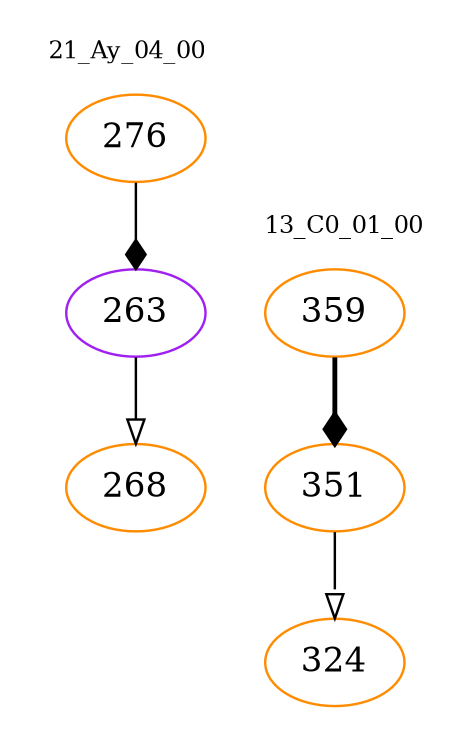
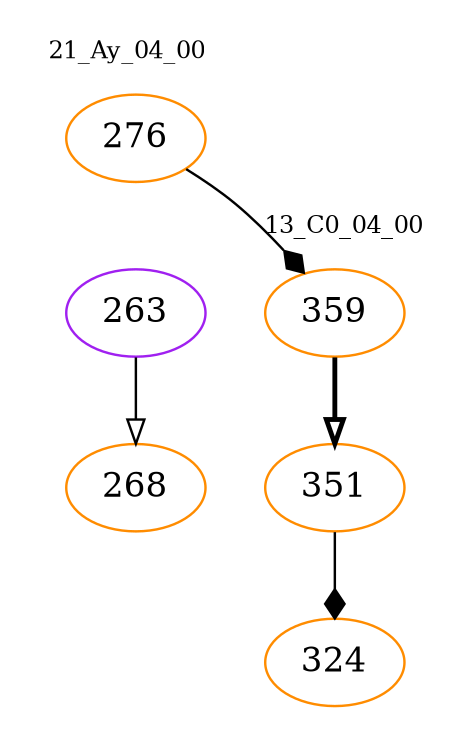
(136, 211) -> (261, 227)
(345, 227) -> (345, 227)
(335, 388) -> (335, 388)
(335, 561) -> (335, 561)
